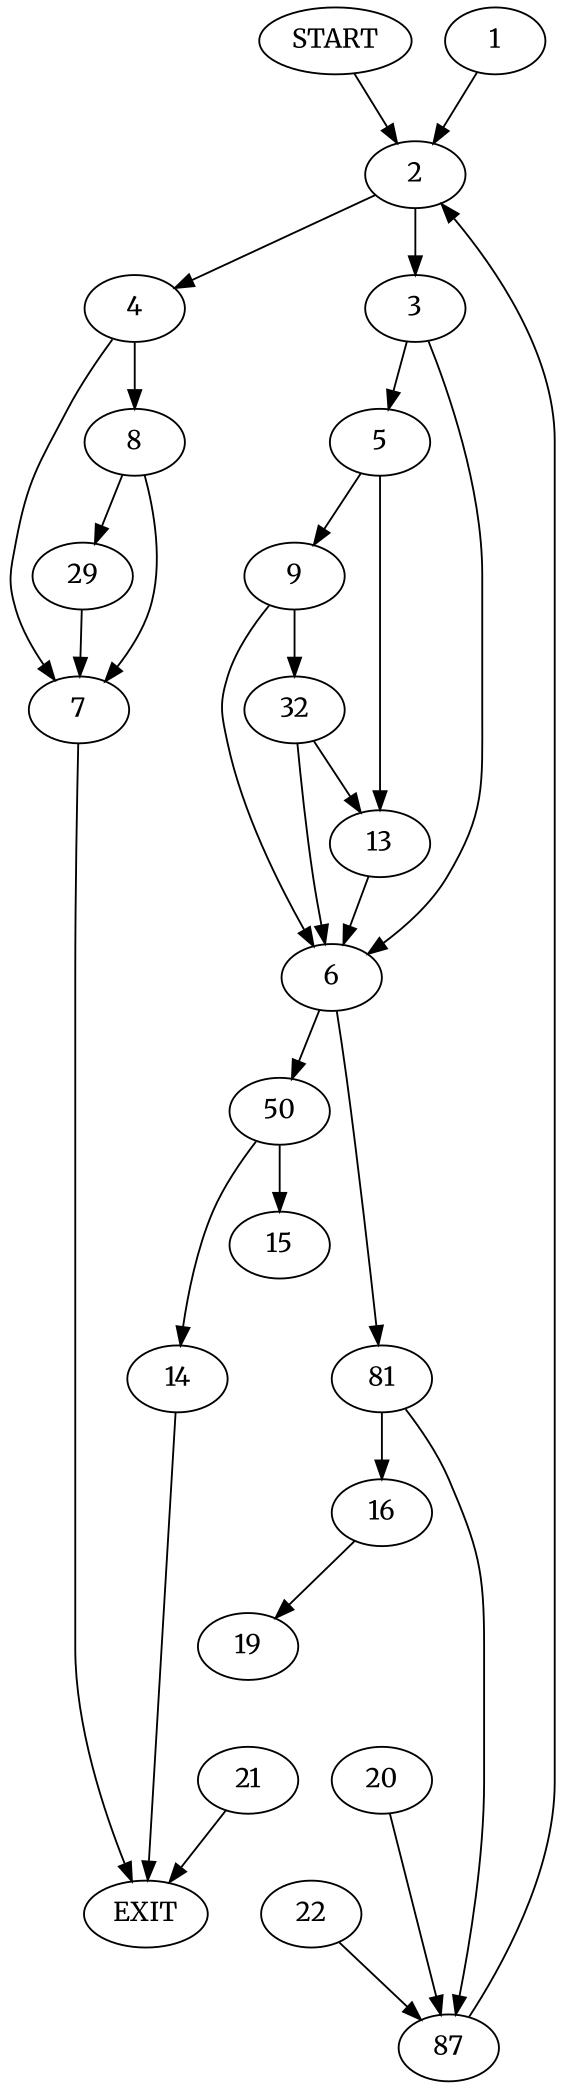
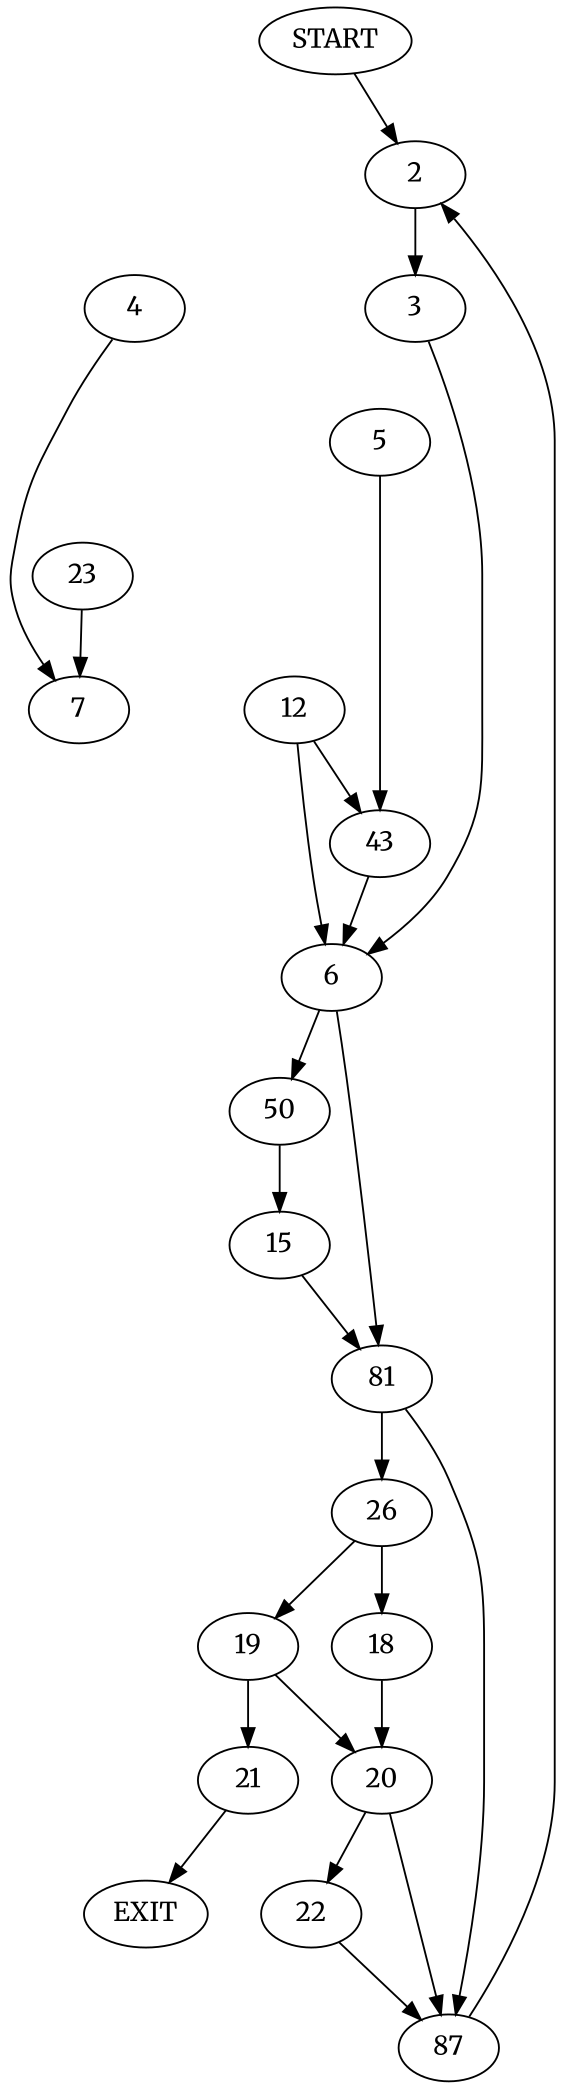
(495, 41) -> none
(284, 238) -> none
(400, 366) -> none
(135, 442) -> none
(83, 576) -> (83, 576)
(295, 576) -> none
(295, 710) -> (295, 710)
(380, 844) -> (380, 844)
none -> (325, 1305)
(75, 1307) -> none
(177, 1379) -> none
(382, 1513) -> (382, 1513)
none -> (382, 1646)
none -> (248, 1704)
none -> (308, 1707)
none -> (351, 1839)
